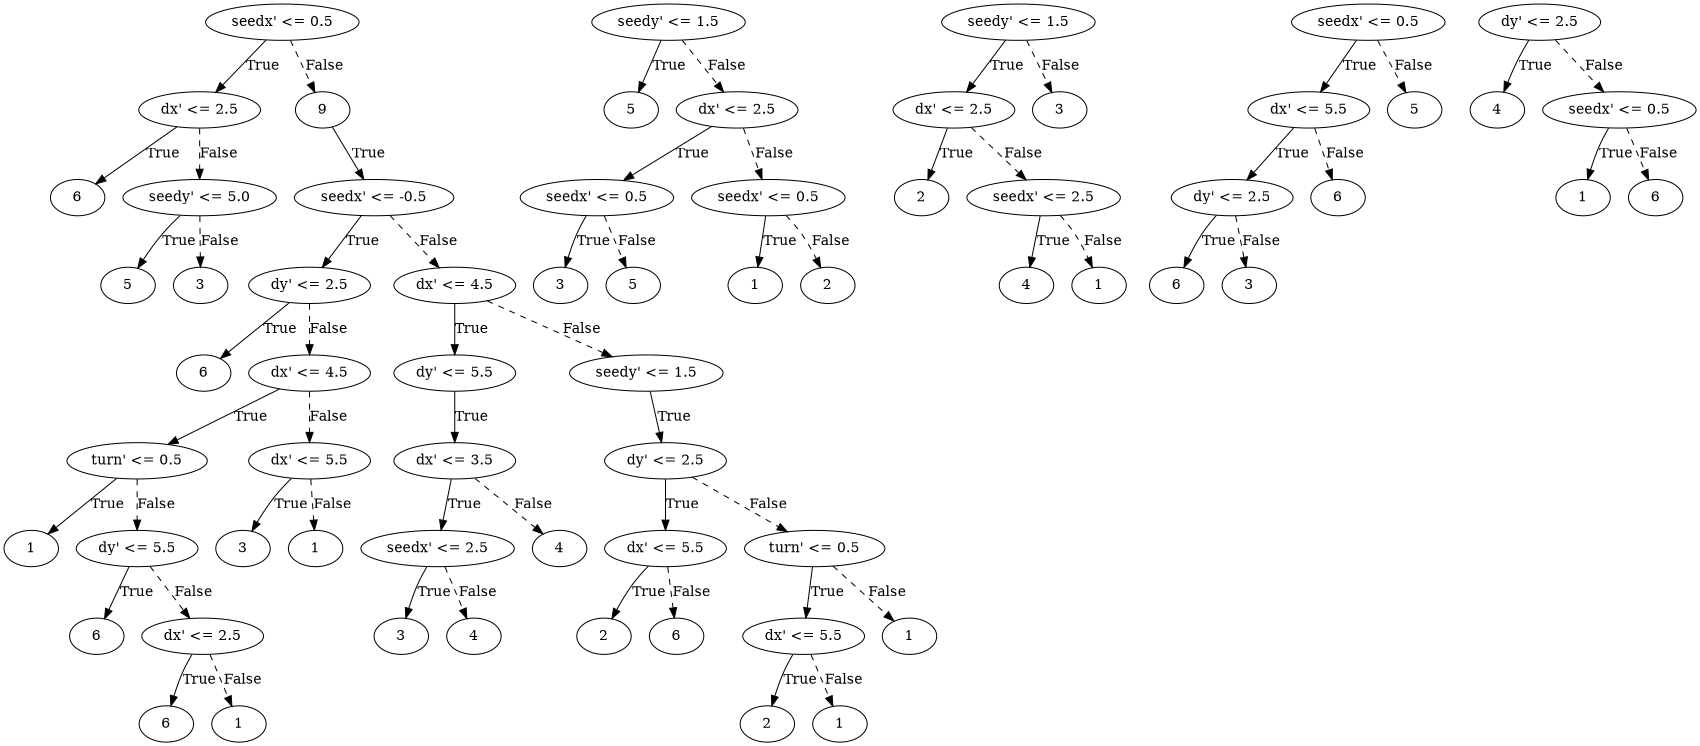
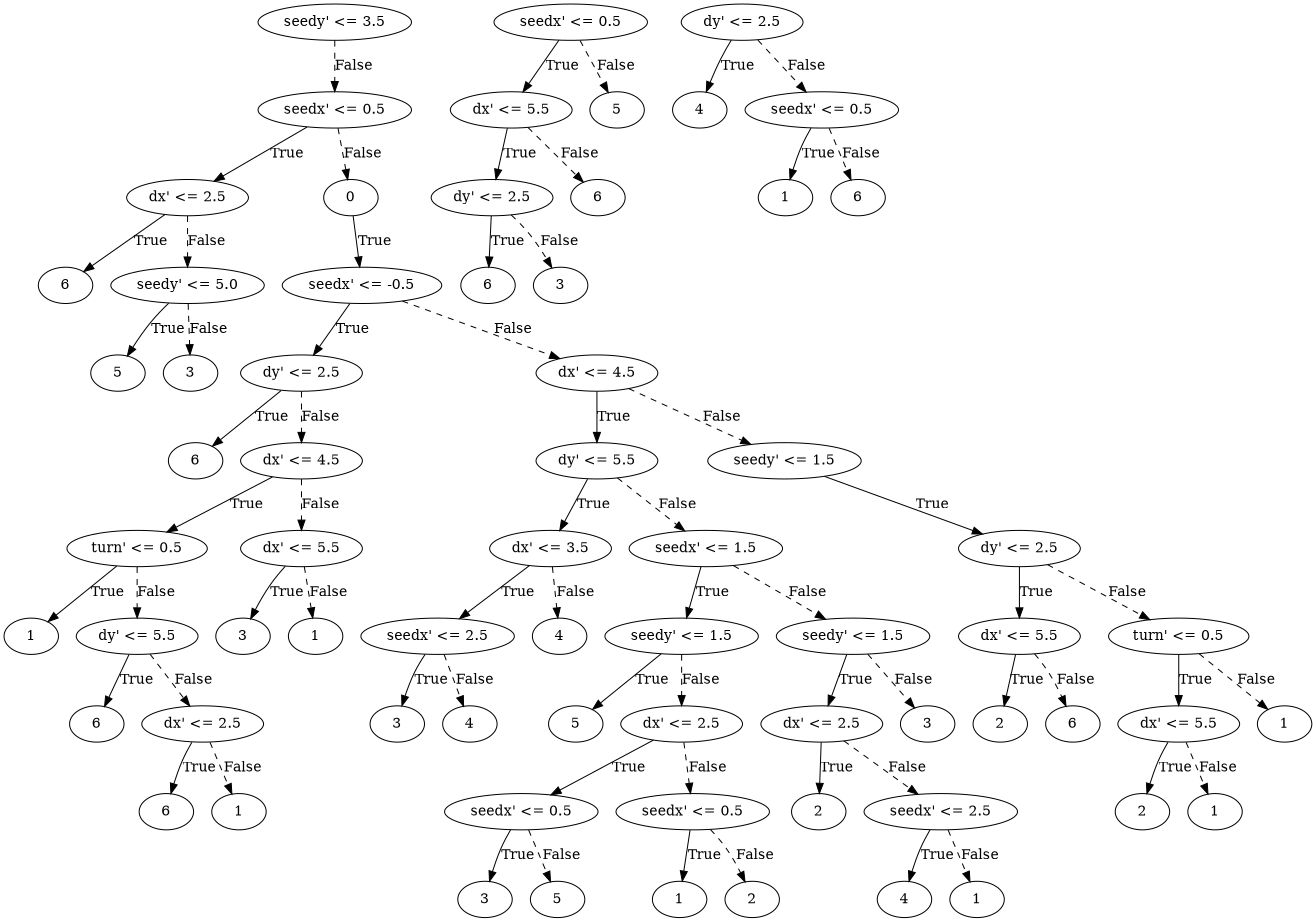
none -> (335, 22)
(323, 110) -> (351, 198)
none -> (706, 549)
